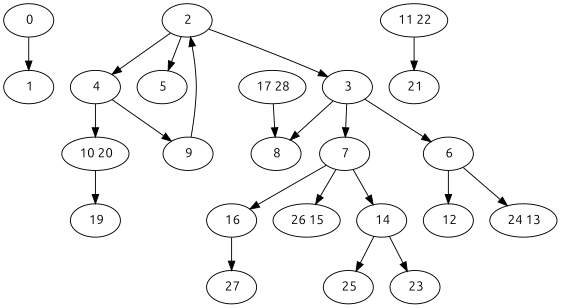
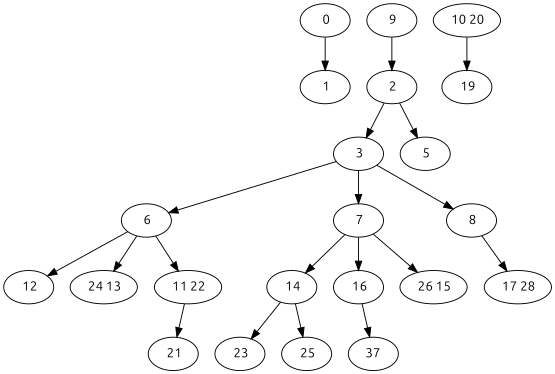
(95, 87) -> none
(274, 116) -> (492, 250)
none -> (165, 250)
(232, 287) -> (373, 354)
